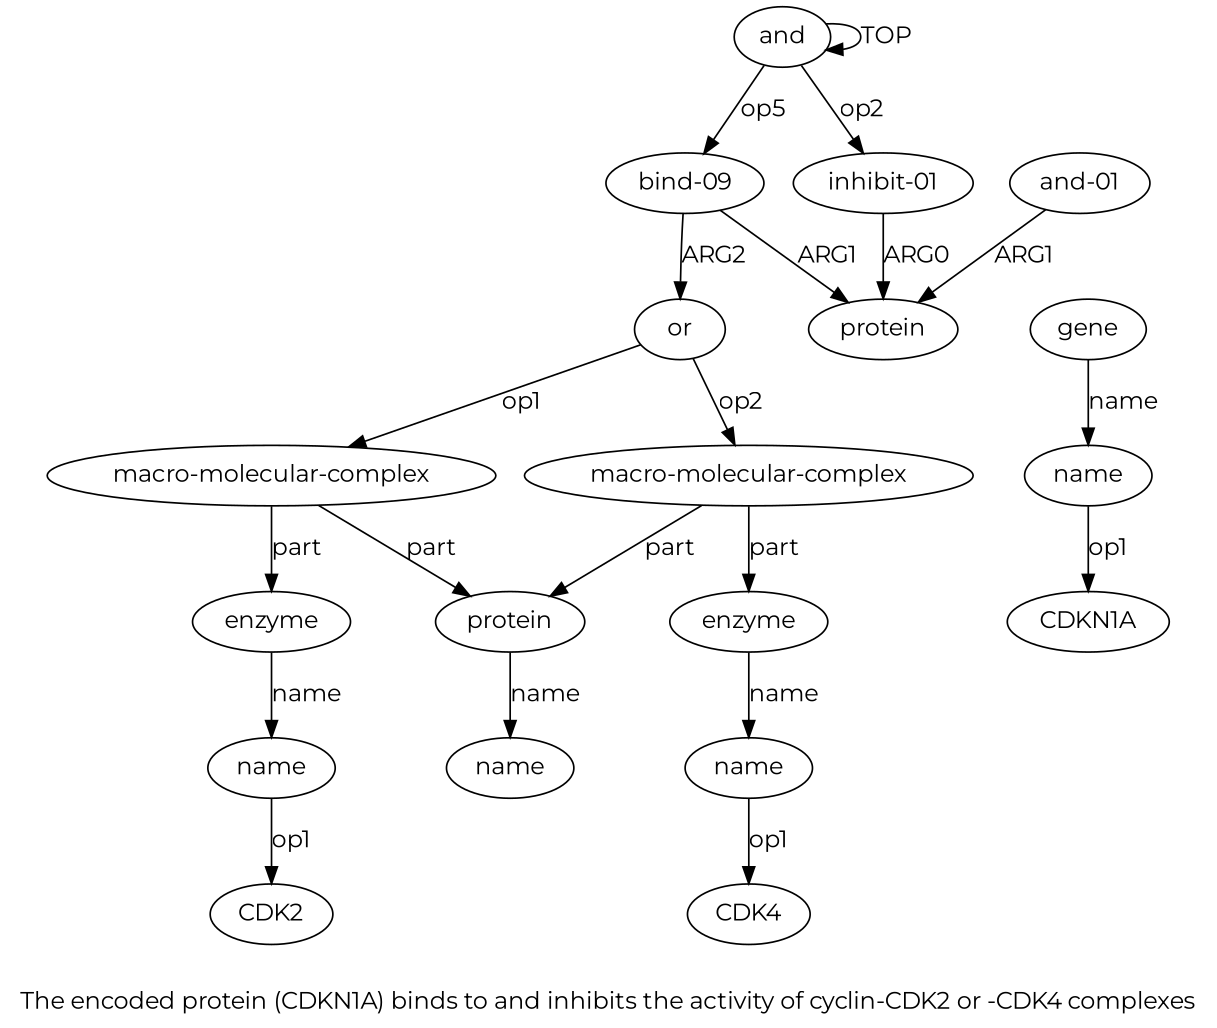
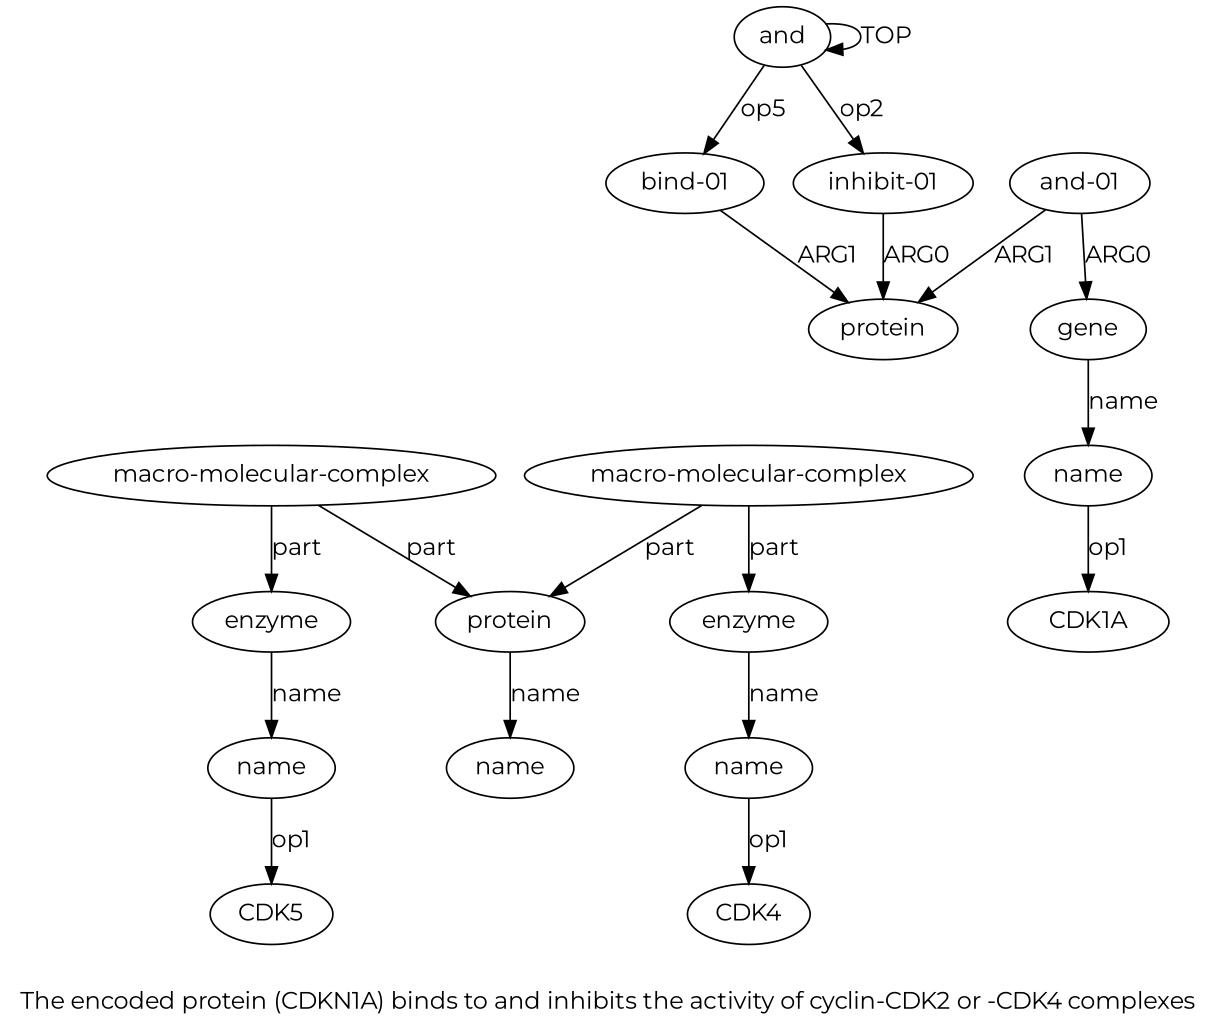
(685, 183) -> (685, 183)
none -> (1084, 248)
(680, 329) -> none
(1088, 622) -> (1088, 622)
(272, 914) -> (272, 914)
